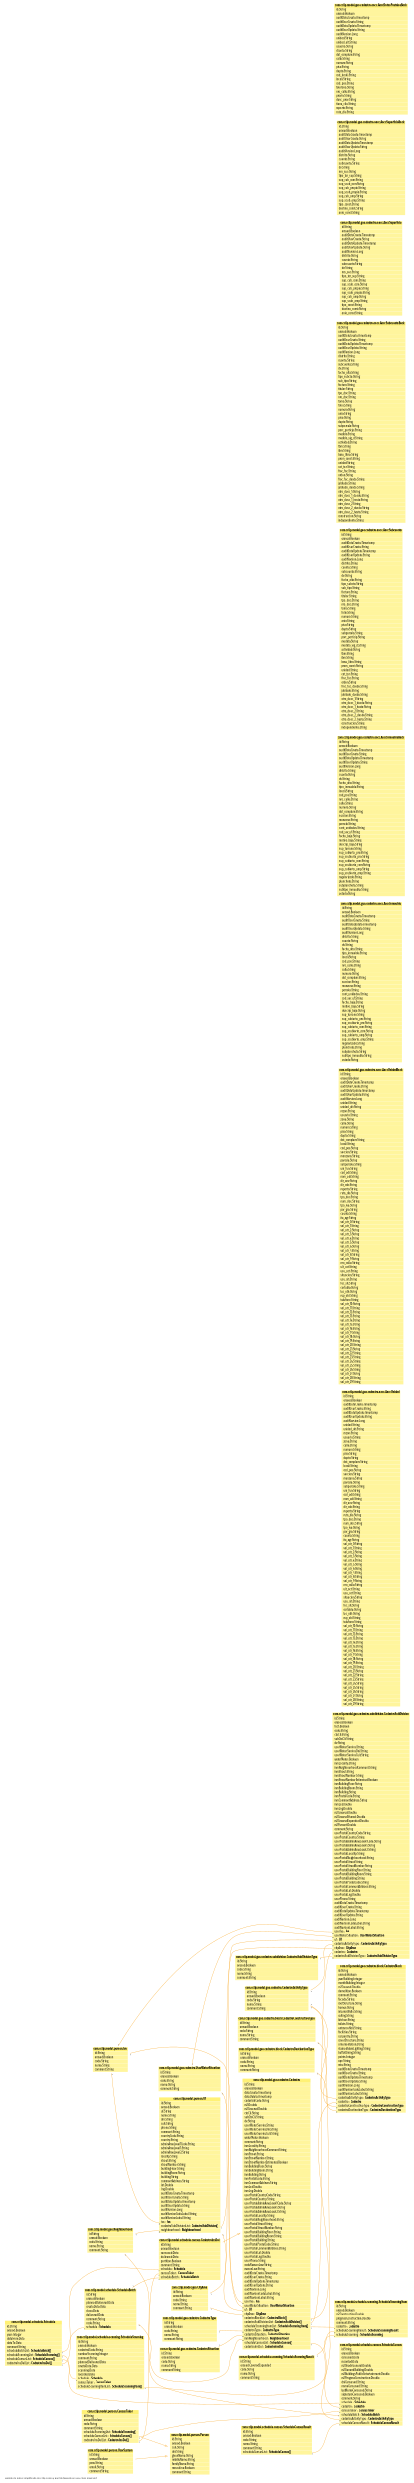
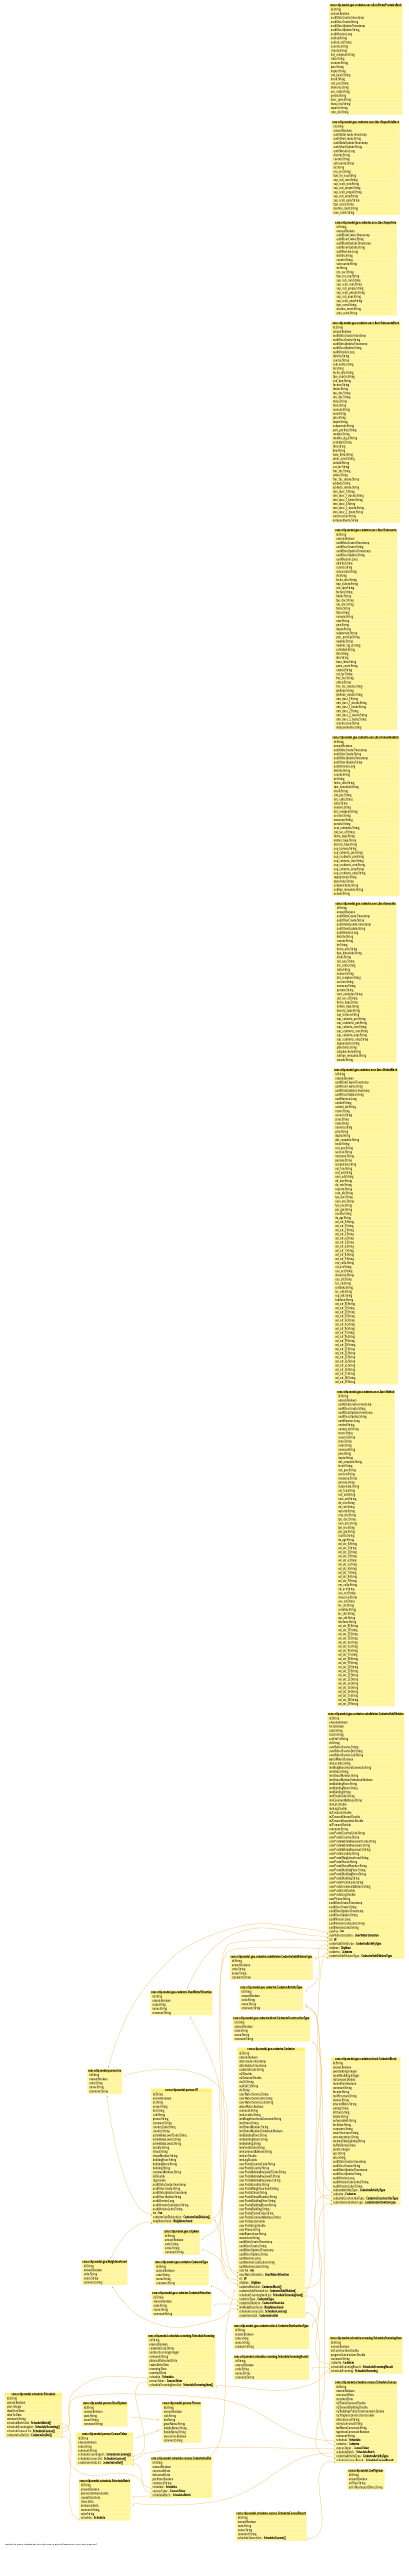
(256, 2366) -> (245, 2365)
none -> (141, 2421)
none -> (366, 2480)
